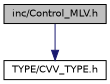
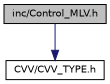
(55, 70) -> (55, 70)
